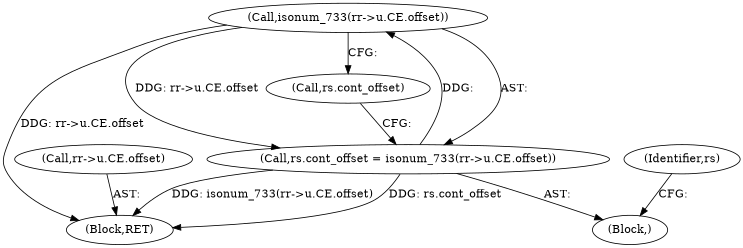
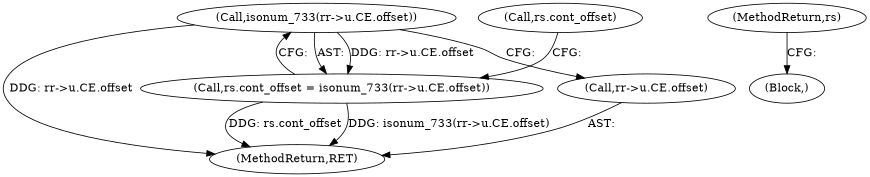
(348, 49) -> (489, 51)
(460, 89) -> (295, 53)
(682, 159) -> (787, 18)
(526, 194) -> none
(120, 230) -> (297, 159)
